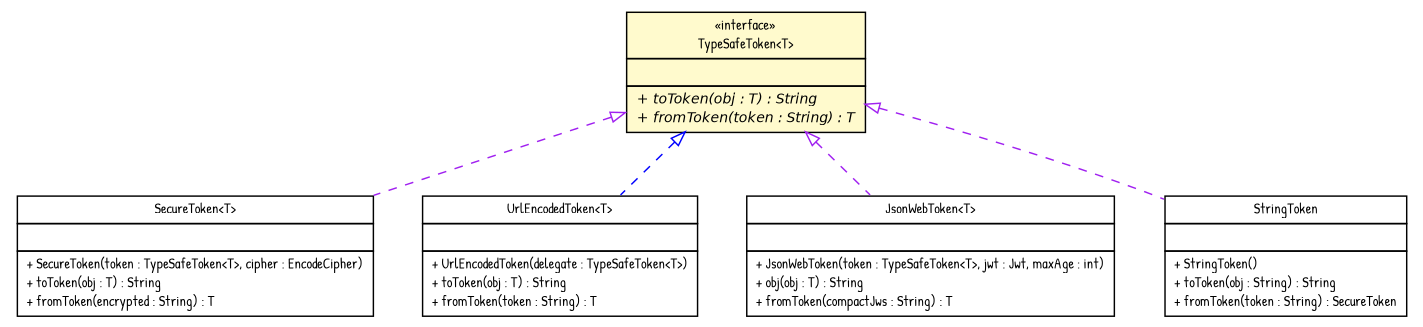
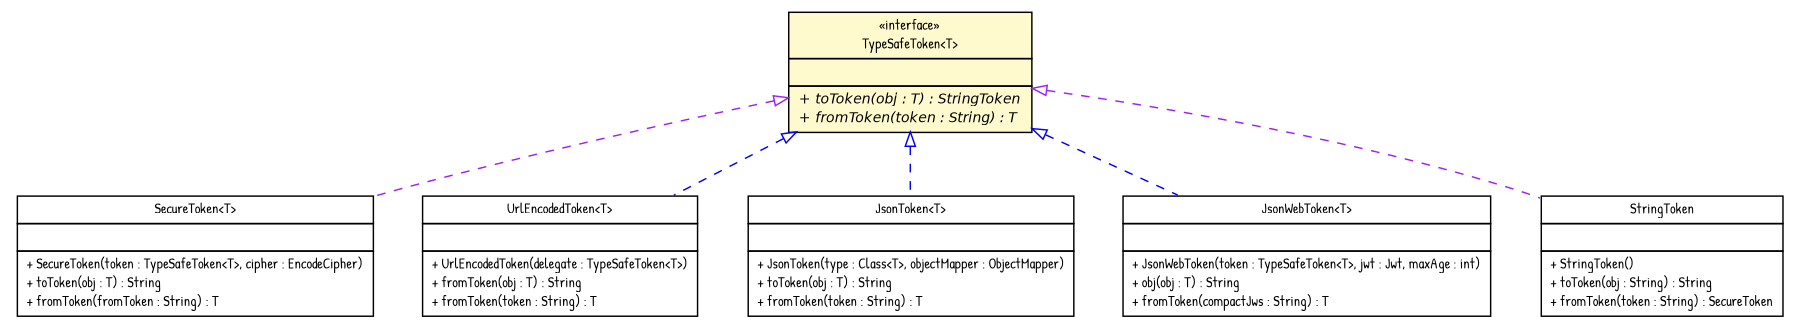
(727, 99) -> (910, 99)
(843, 168) -> (1112, 165)
none -> (910, 255)
(499, 283) -> (507, 283)
(121, 302) -> (123, 302)
